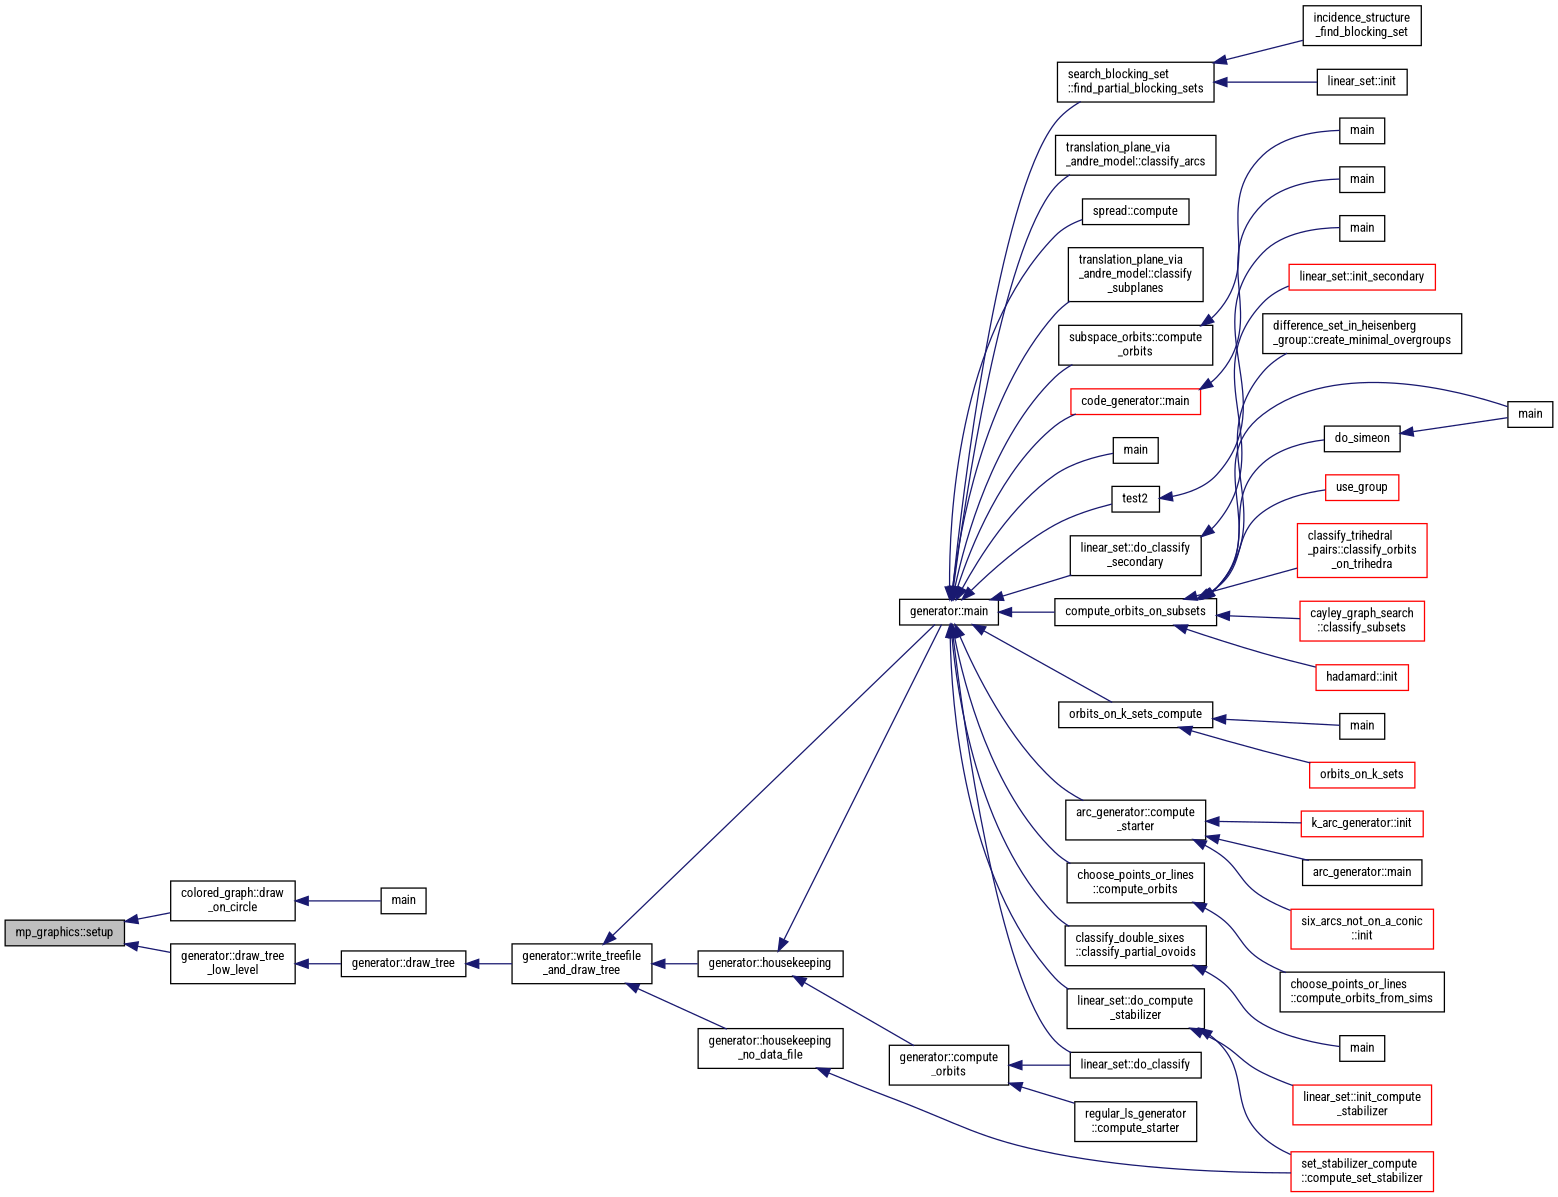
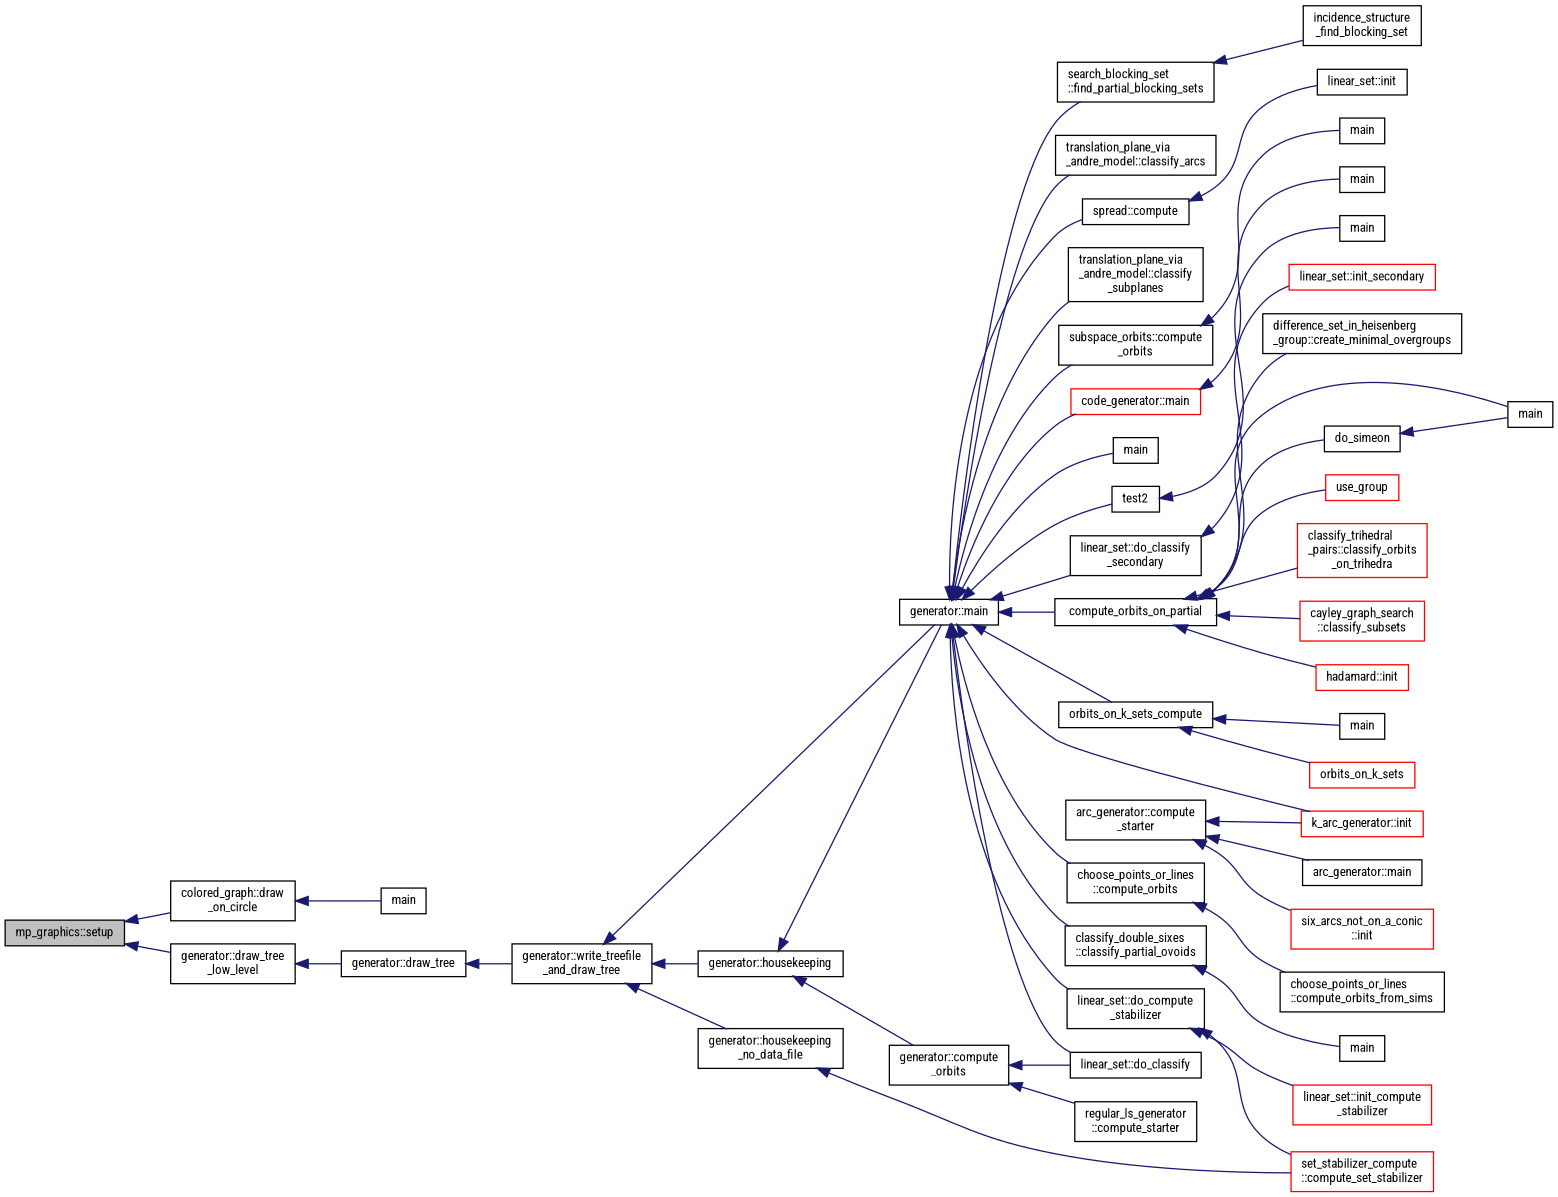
(1272, 82) -> (1246, 127)
(1136, 612) -> (1136, 612)
(1010, 728) -> (1115, 760)
